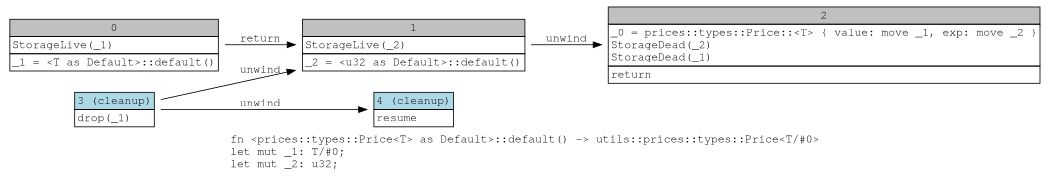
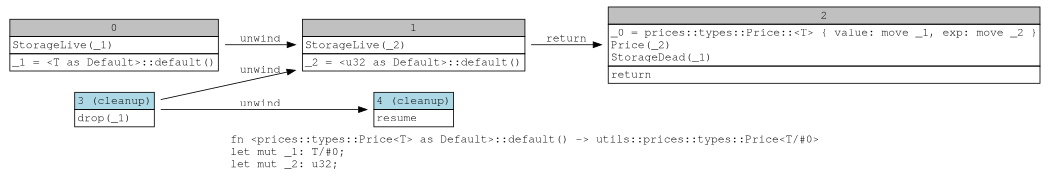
(260, 39) -> (260, 39)
(566, 39) -> (566, 39)
(662, 45) -> (641, 45)
